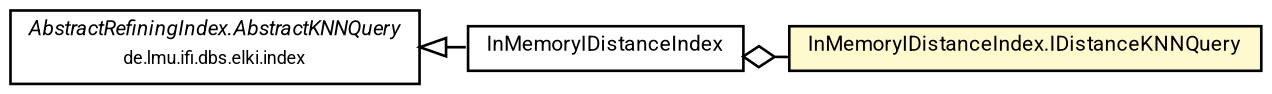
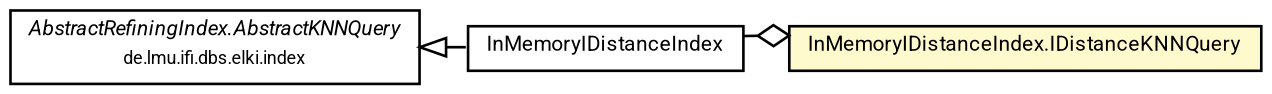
(782, 57) -> (750, 36)
